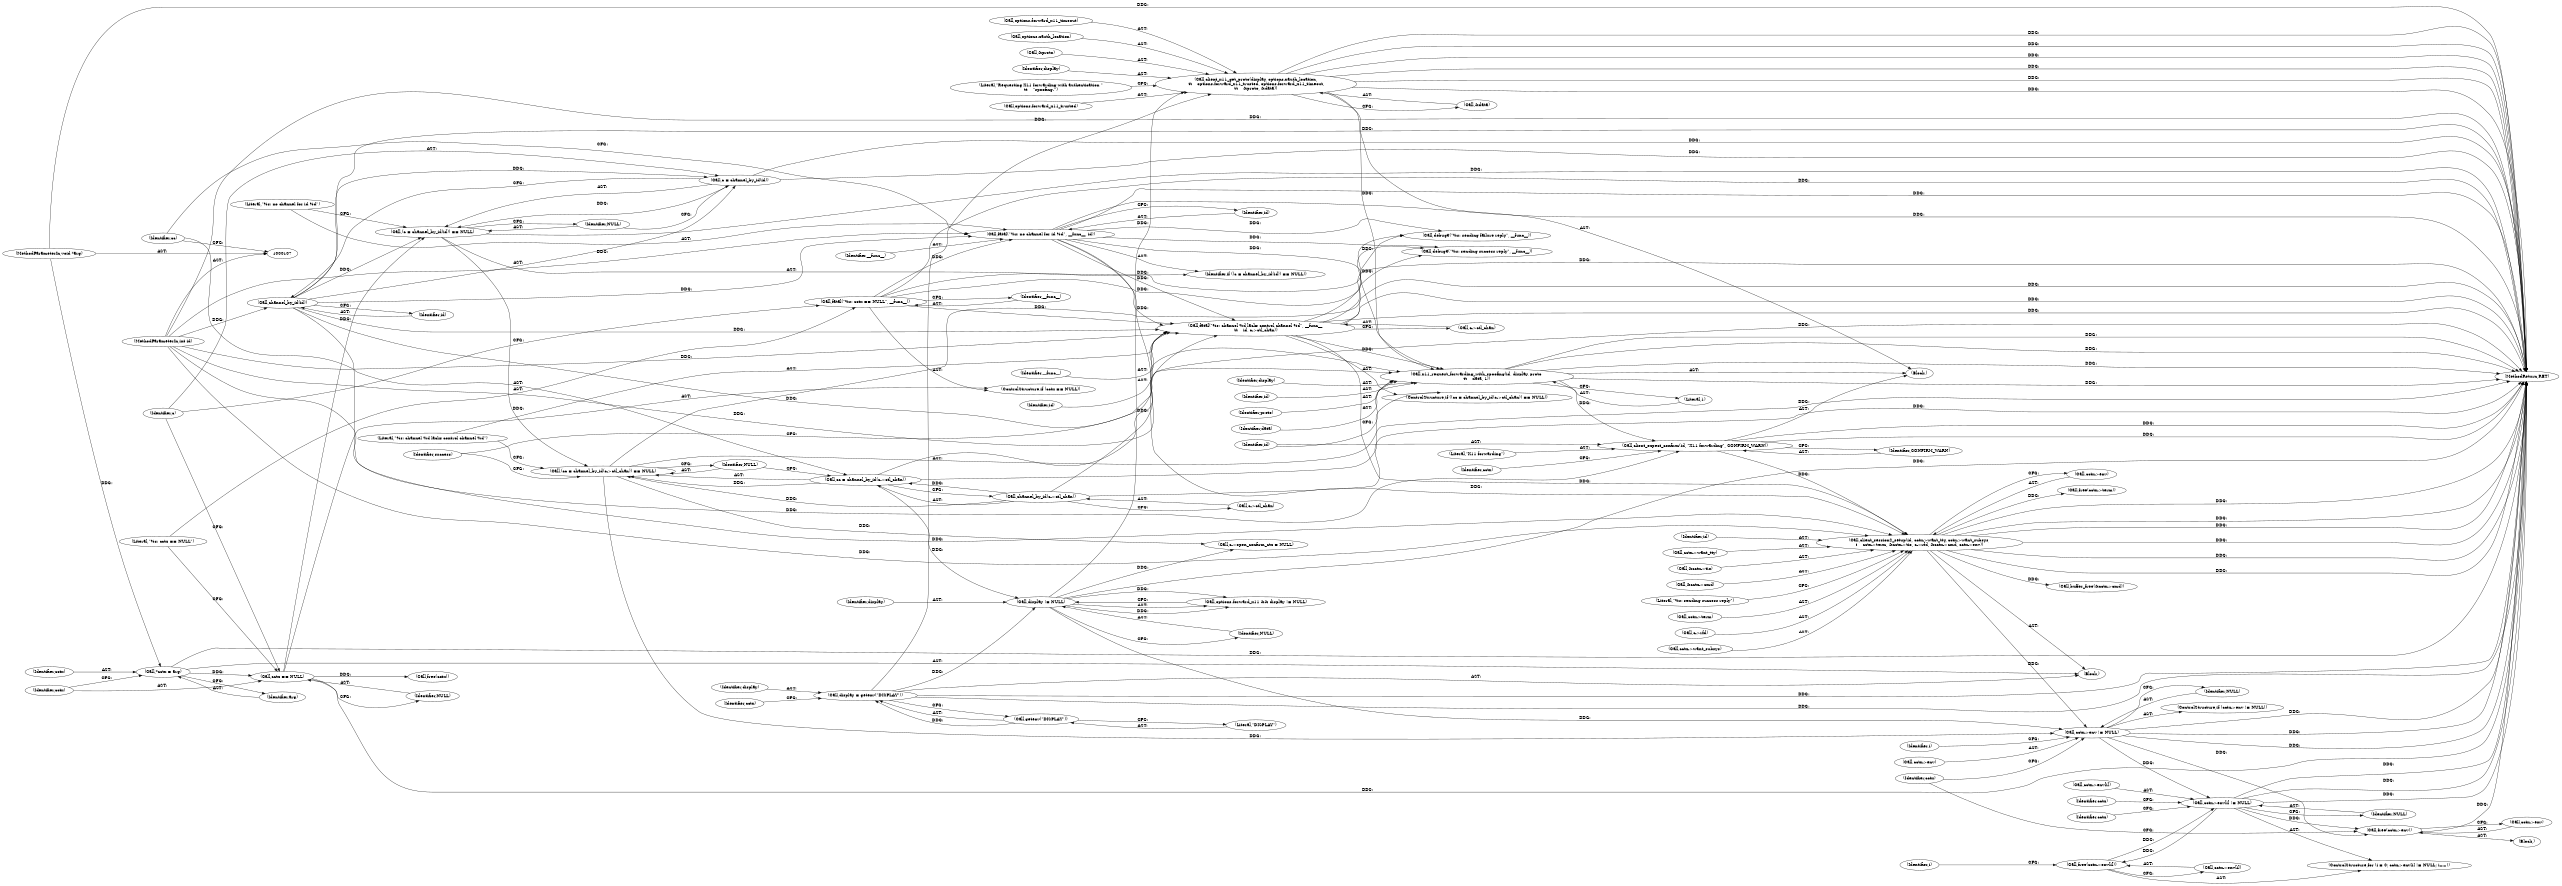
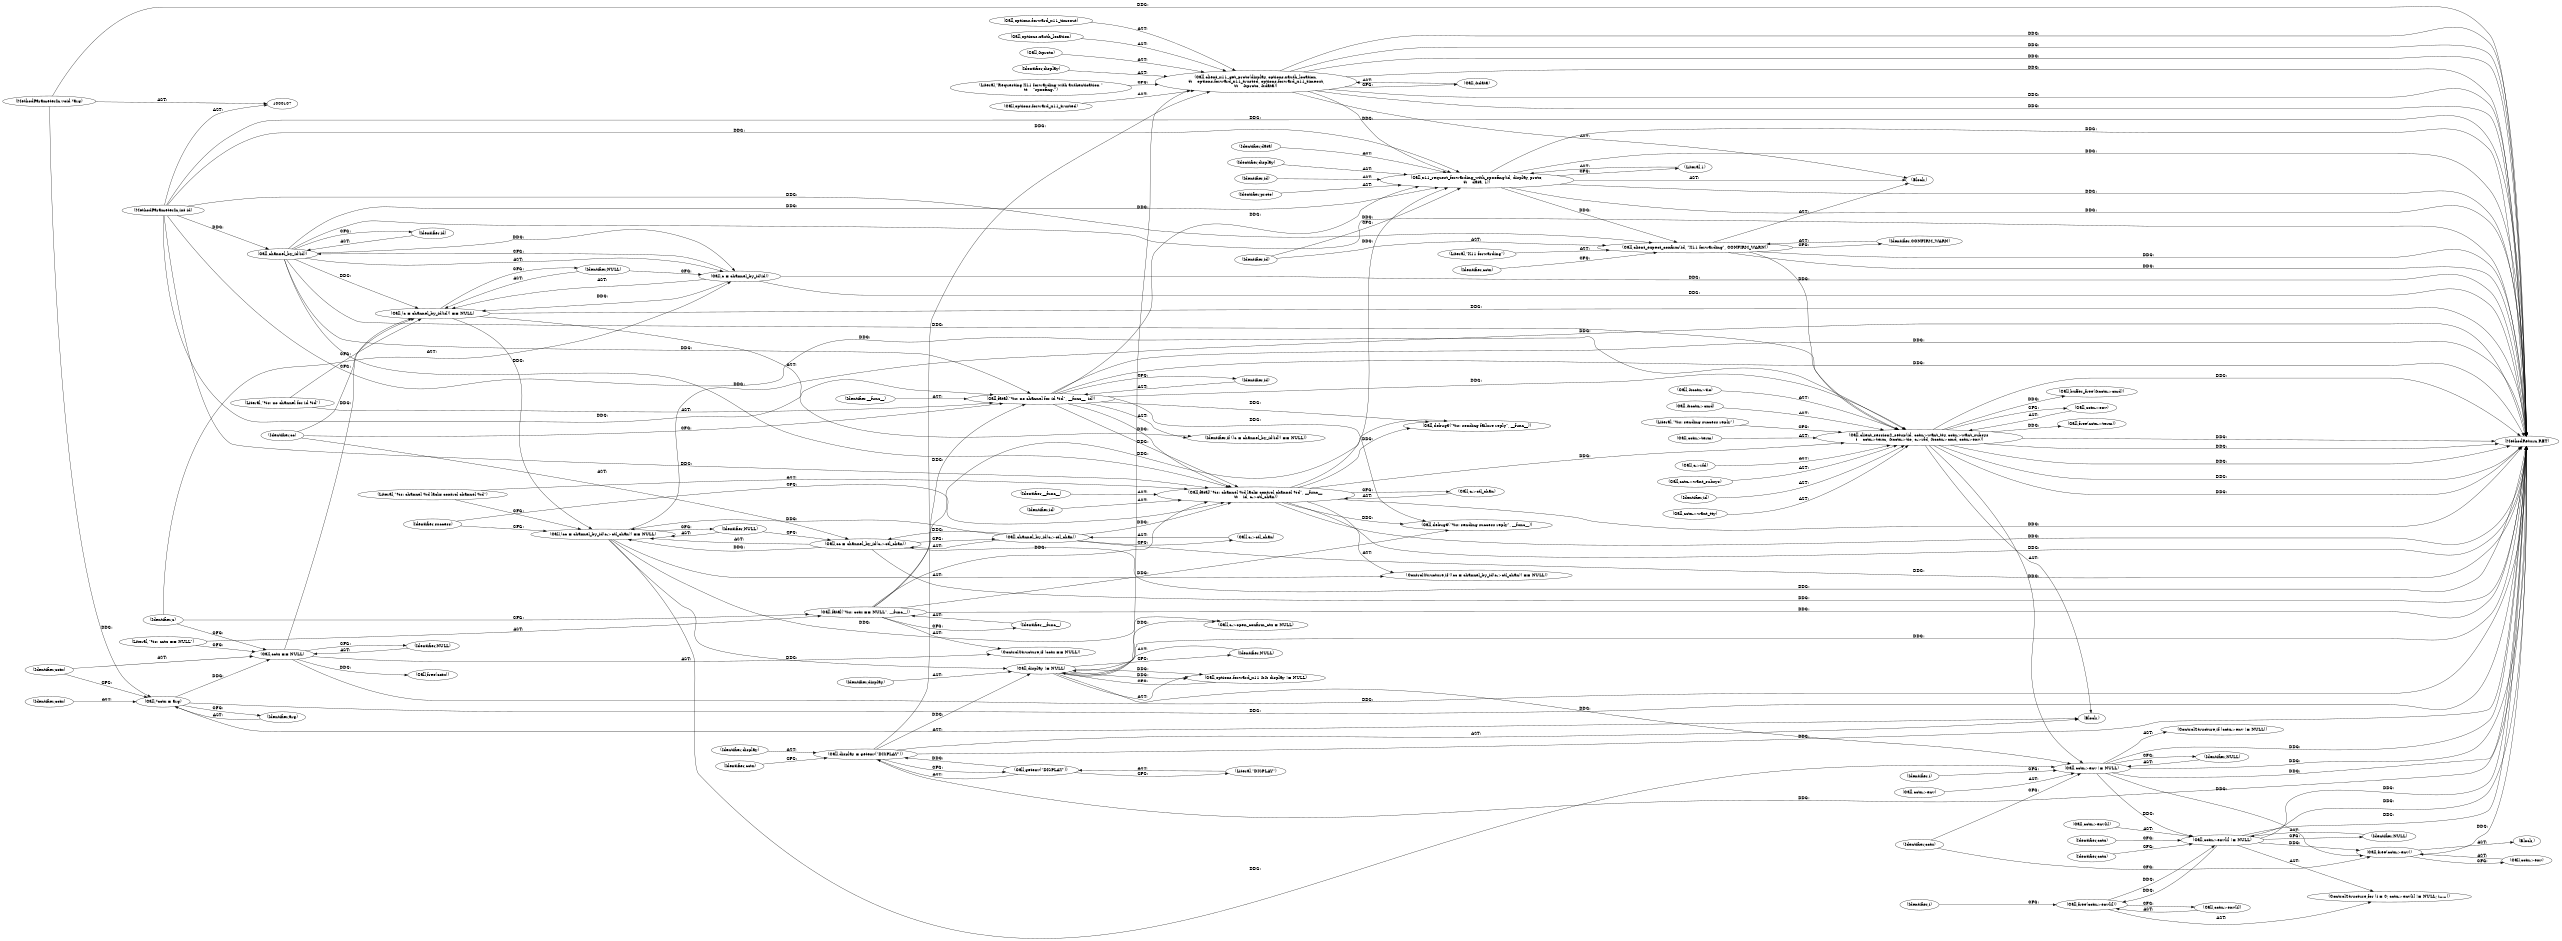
(224, 246) -> (349, 376)
(933, 554) -> (767, 658)
